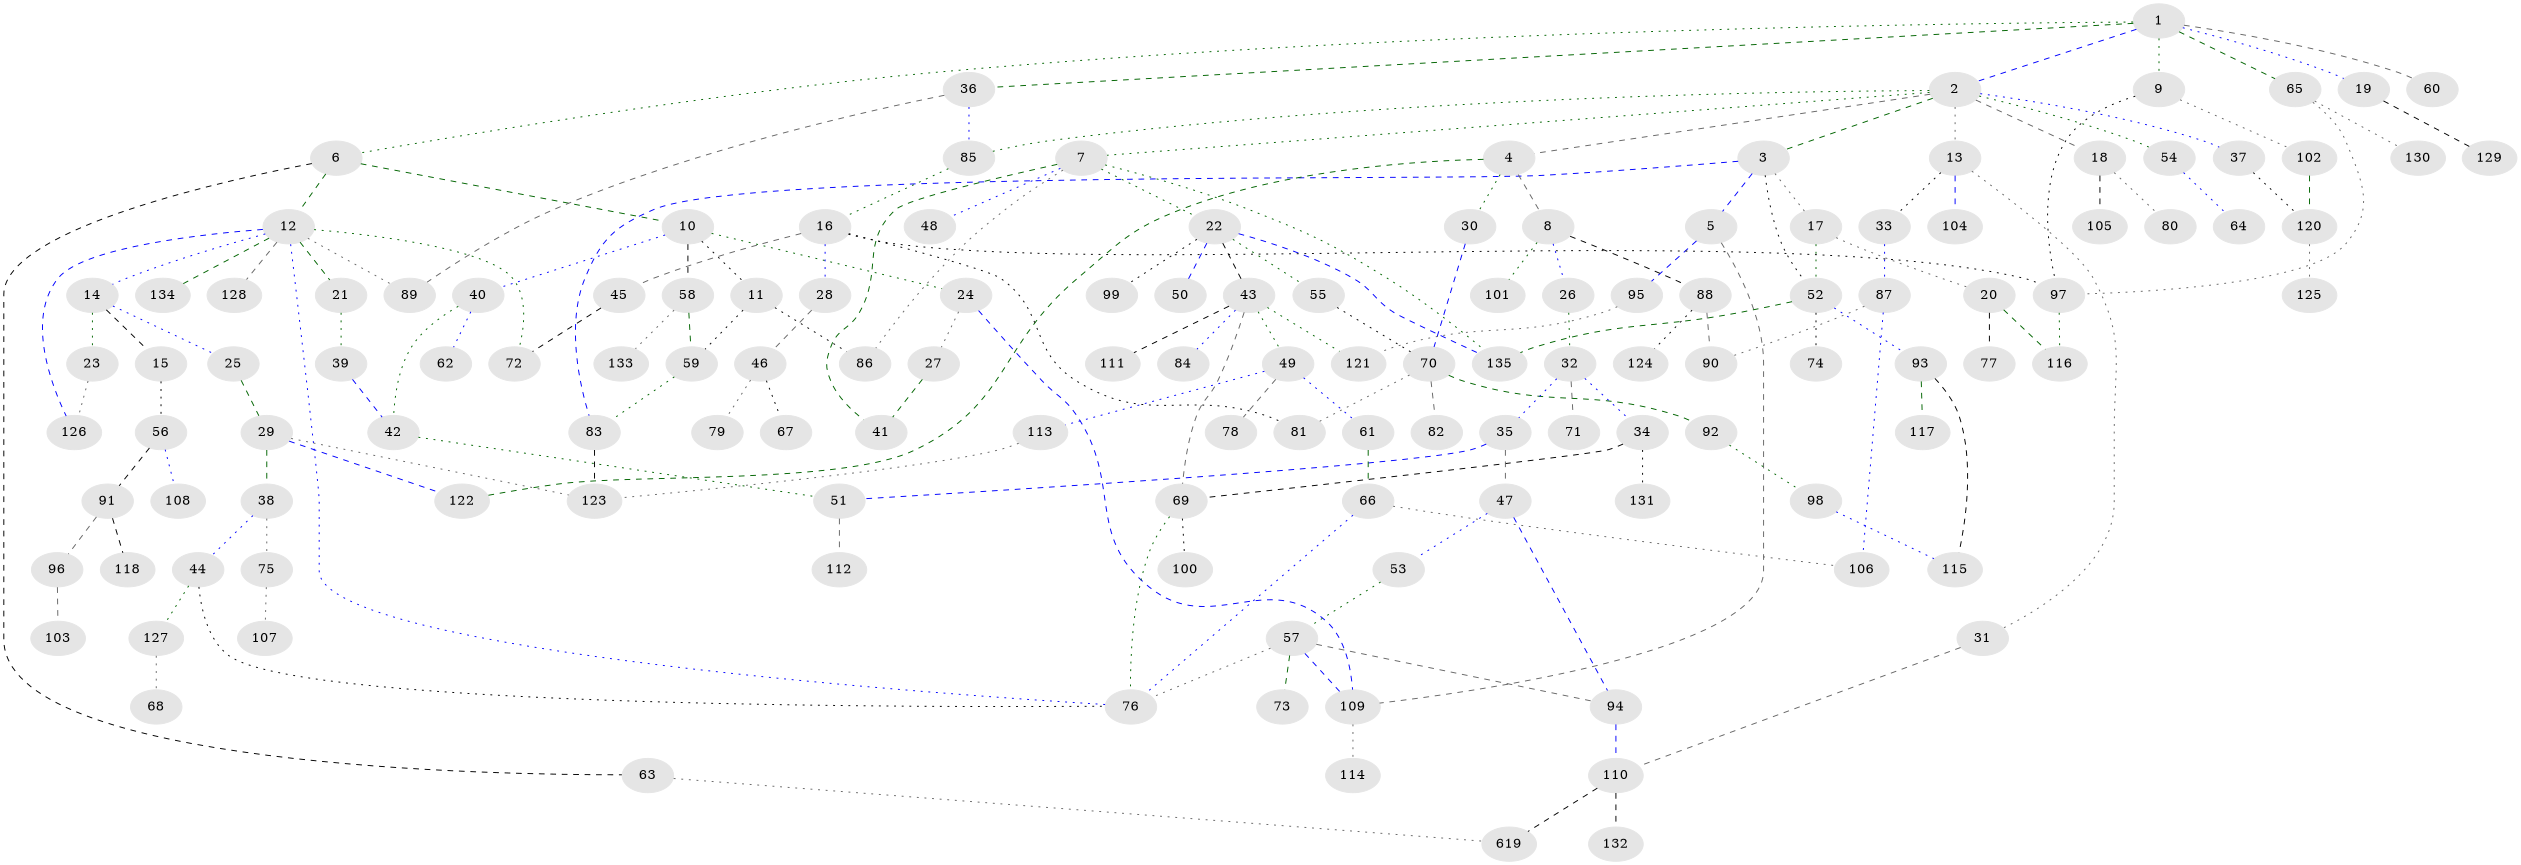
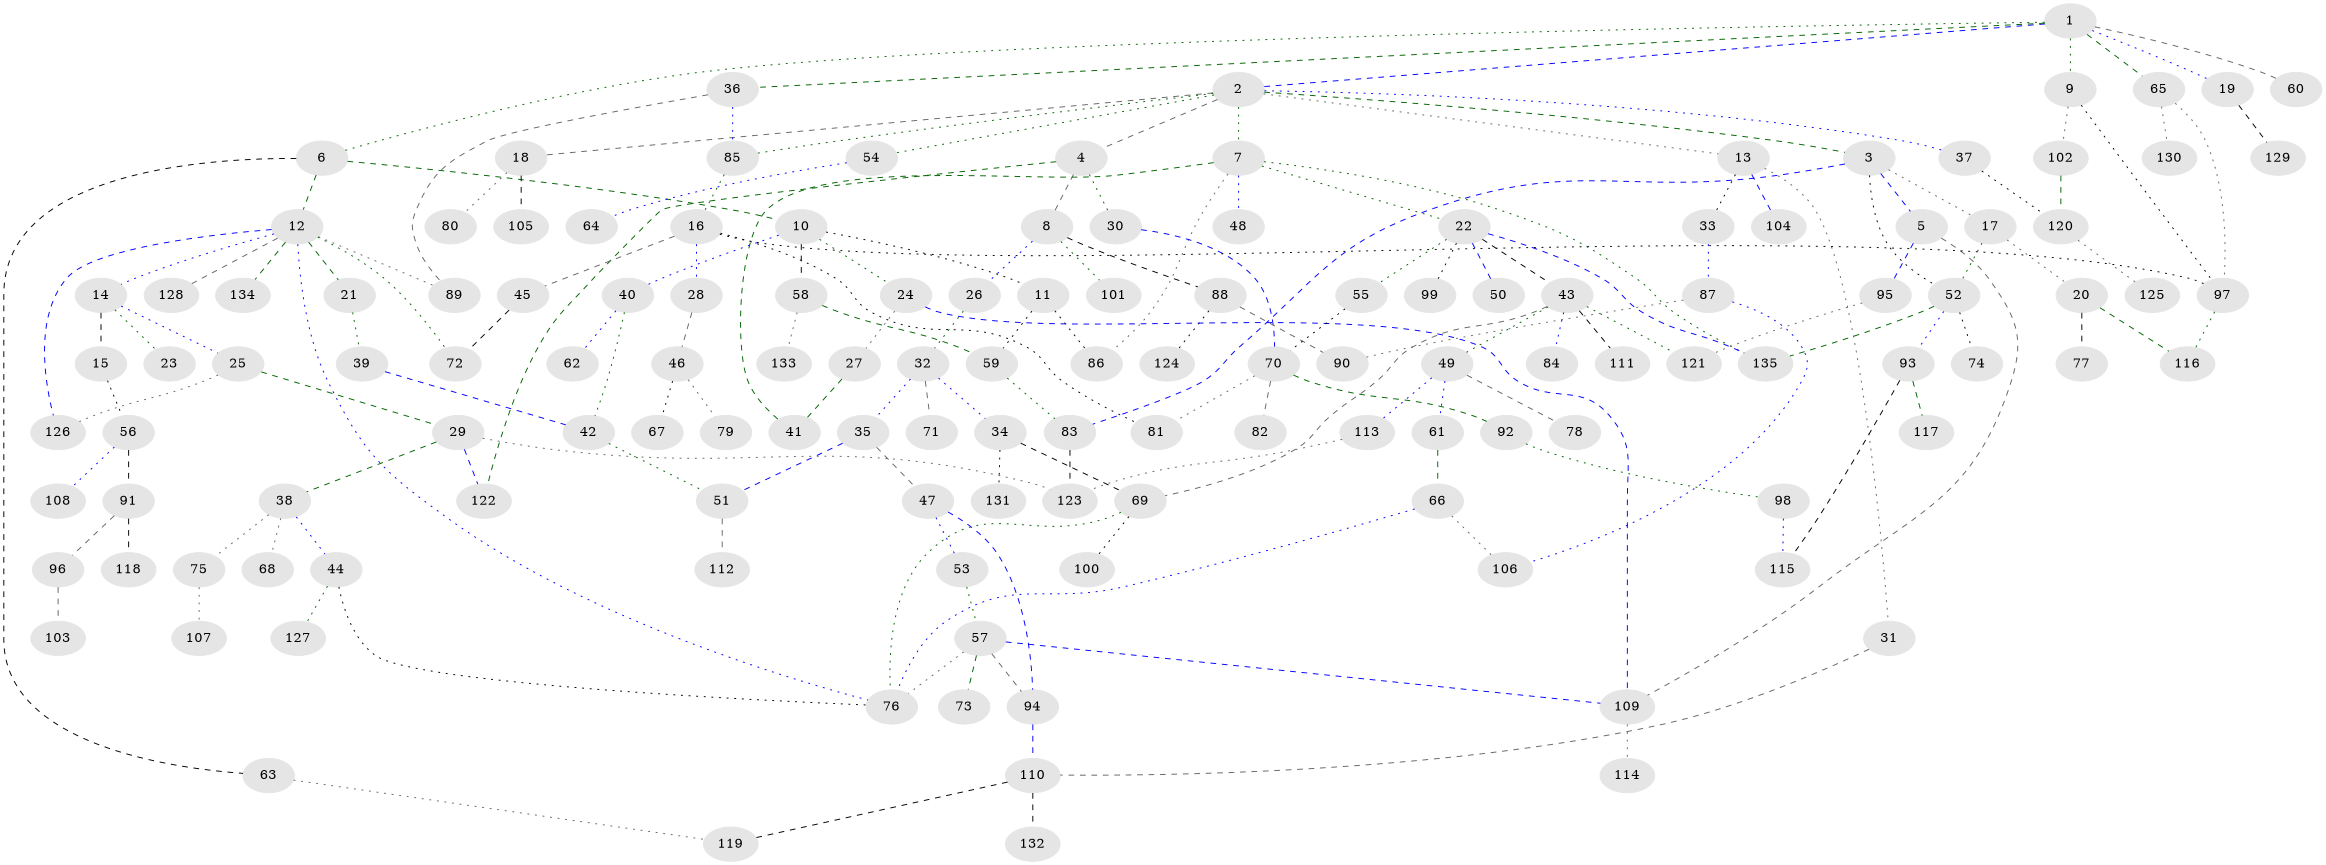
(83, 398) -> (149, 399)
(156, 673) -> (276, 536)
(1509, 844) -> (731, 844)
